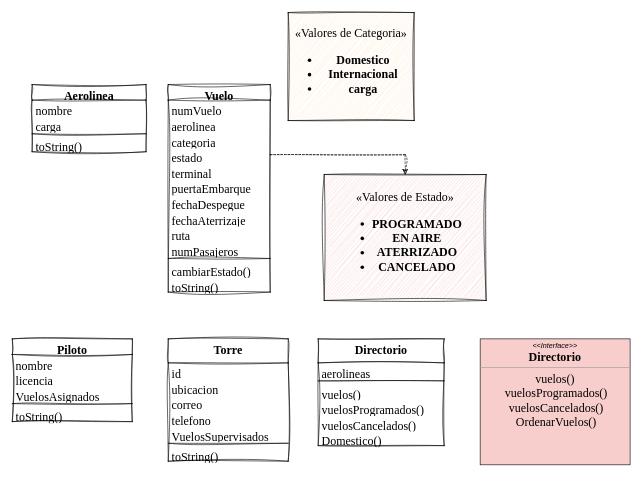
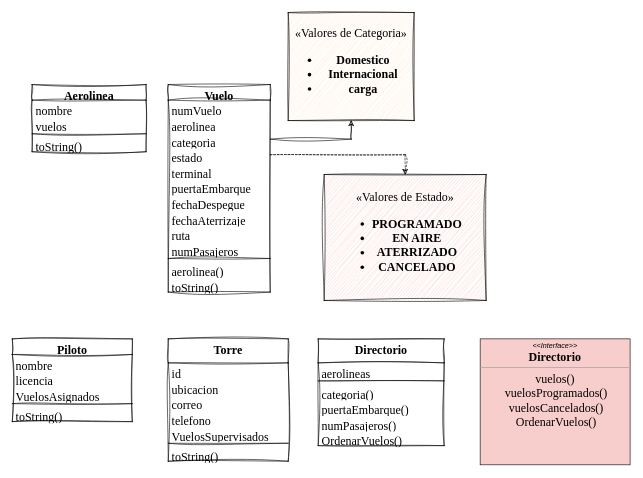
(53, 127) -> (54, 127)
none -> (316, 139)
(220, 279) -> (206, 272)
(347, 395) -> (357, 395)
(382, 417) -> (376, 410)
(379, 426) -> (369, 426)
(357, 441) -> (371, 441)
